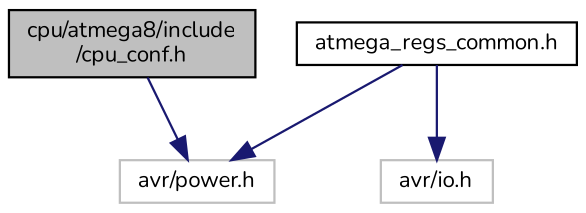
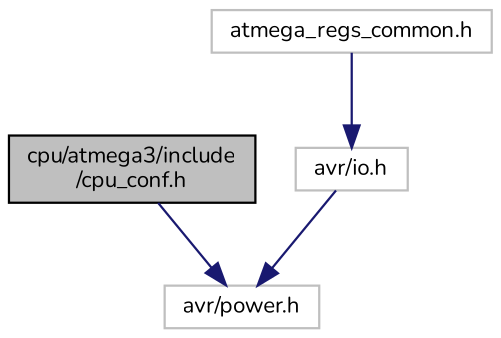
(132, 44) -> (132, 169)
(437, 44) -> (352, 31)
(327, 107) -> (304, 229)
